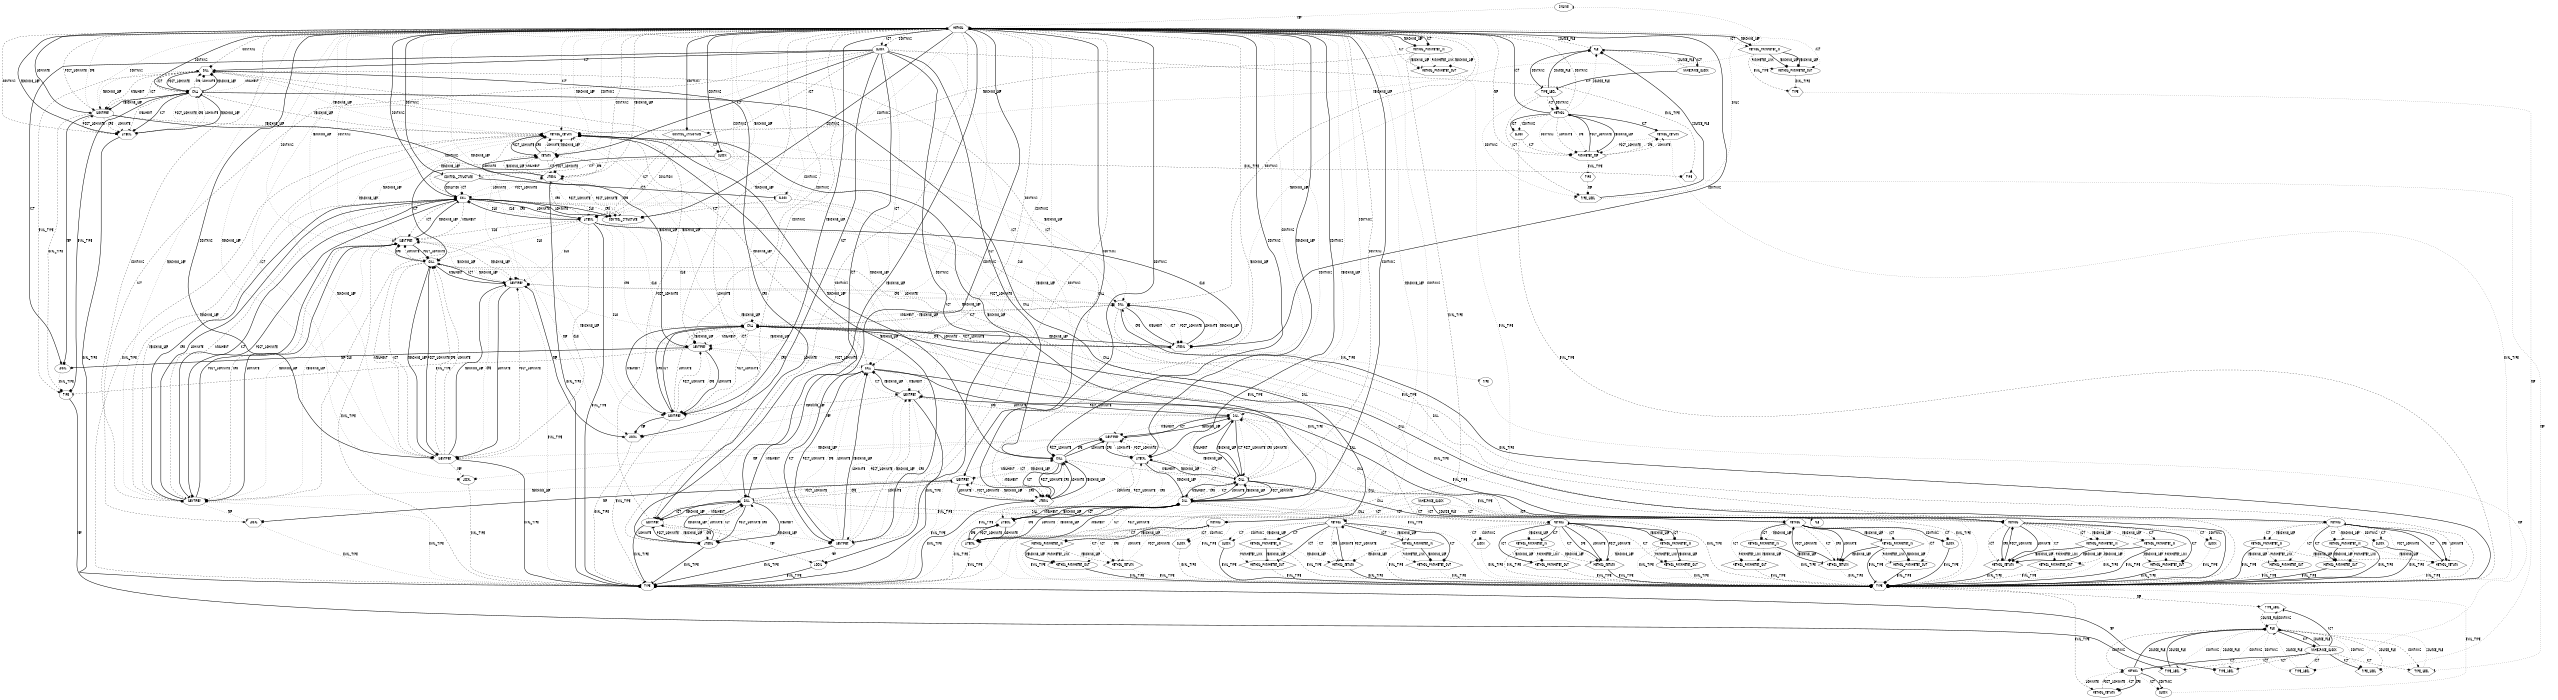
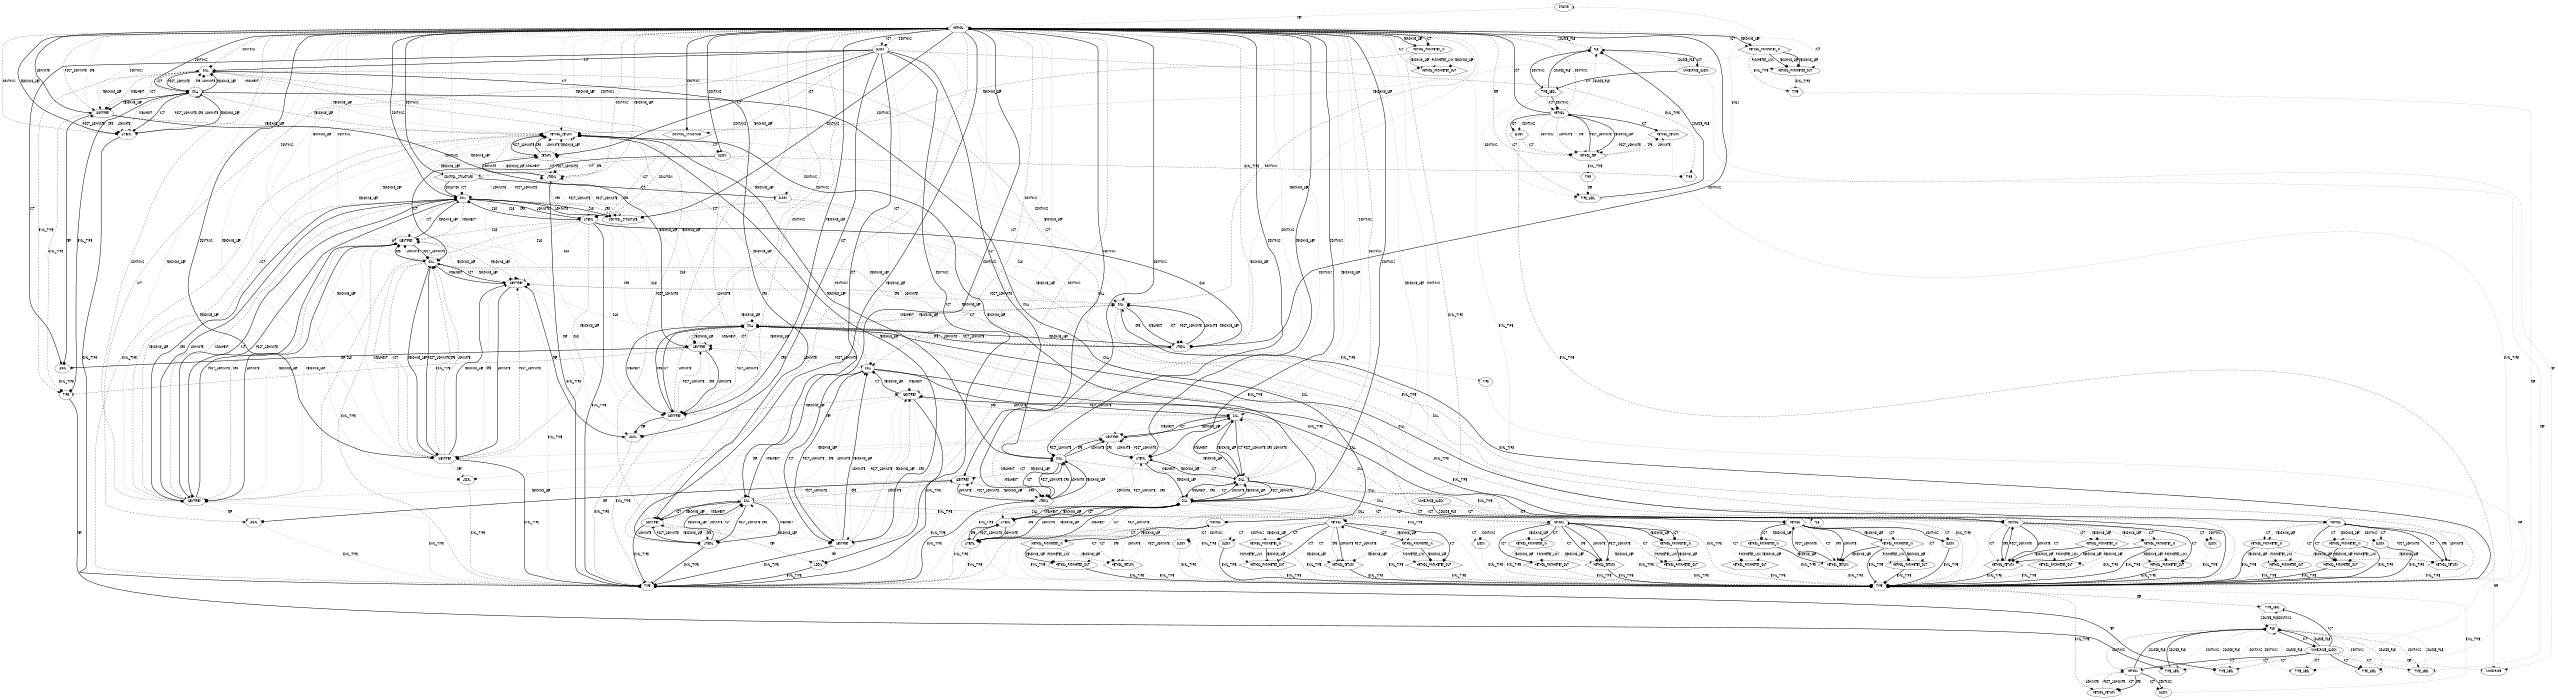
(1588, 156) -> (1588, 156)
none -> (2494, 671)
